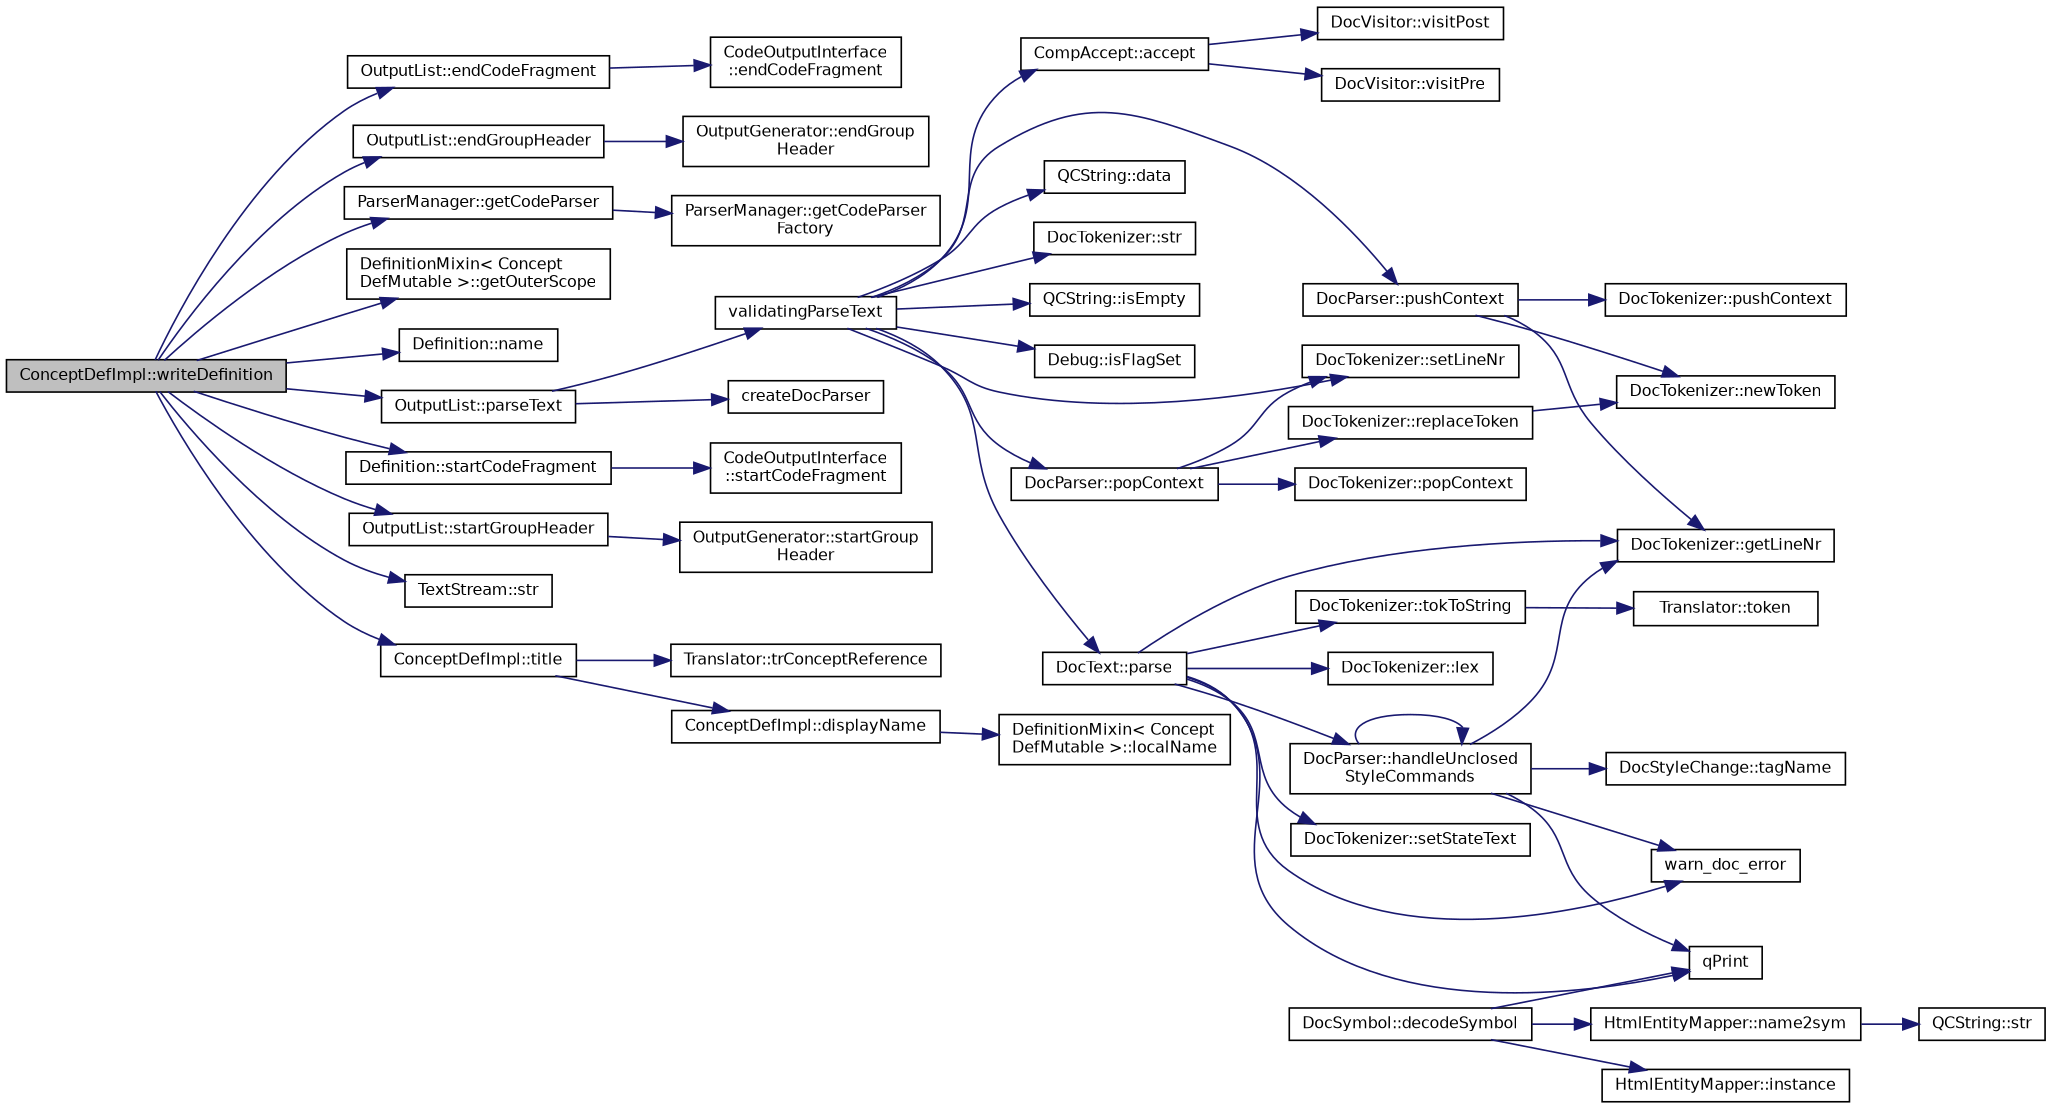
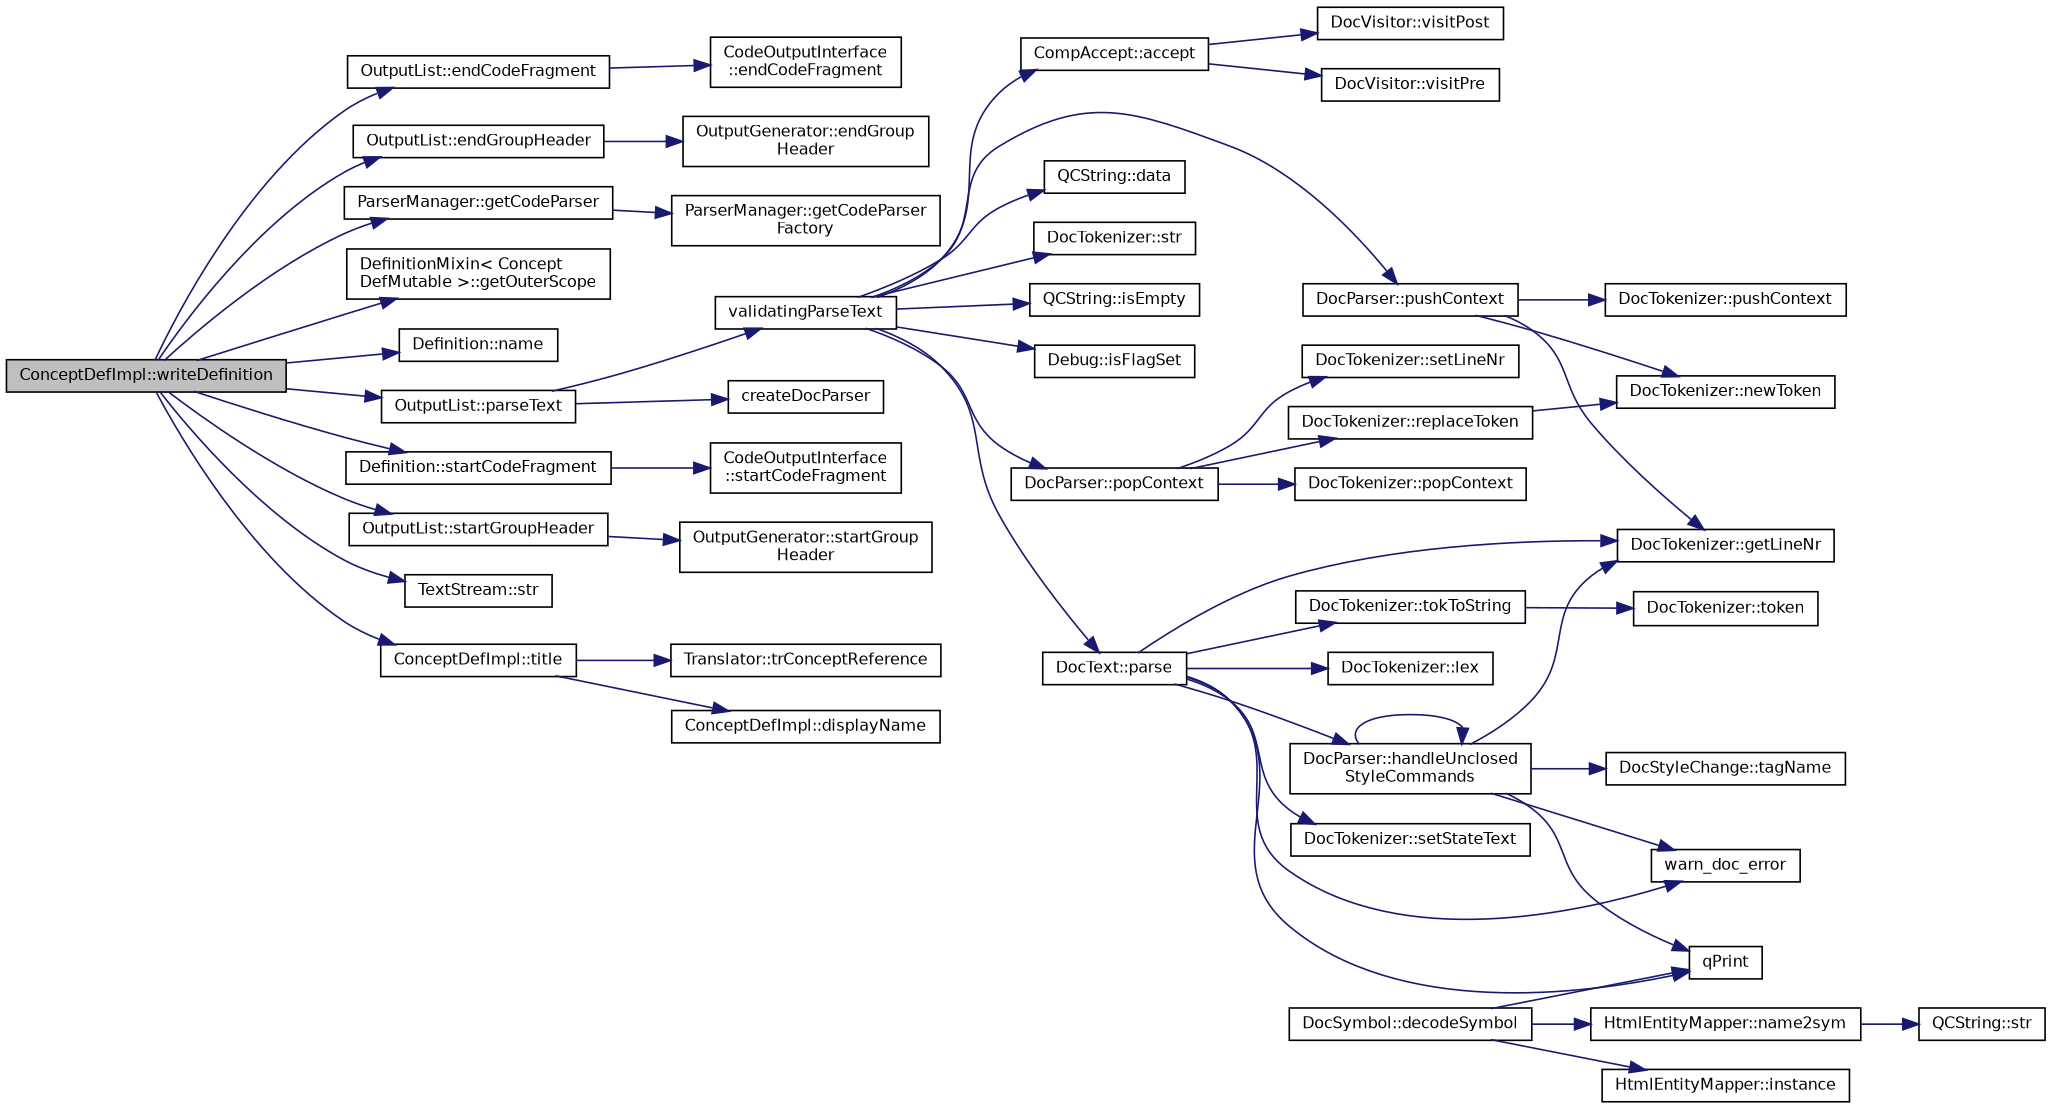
(1083, 402) -> none
(1726, 609) -> (1726, 609)
(1115, 740) -> none
